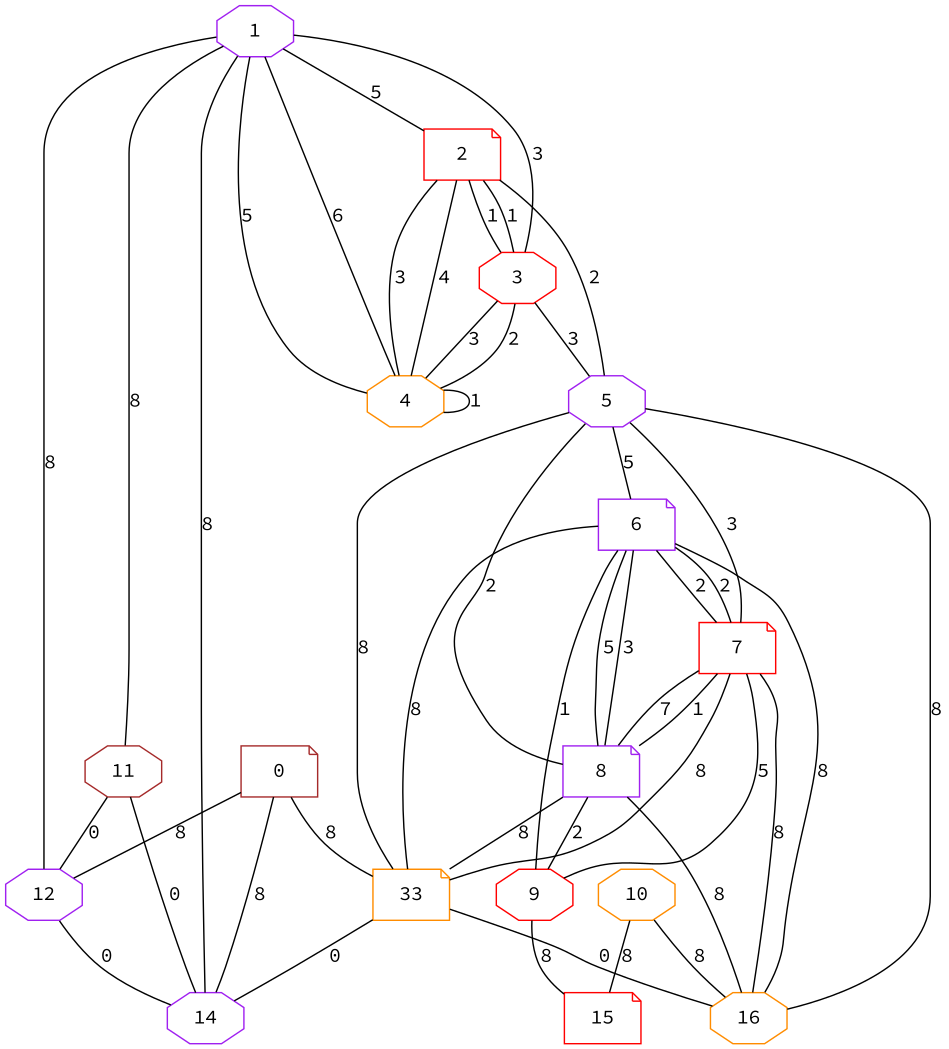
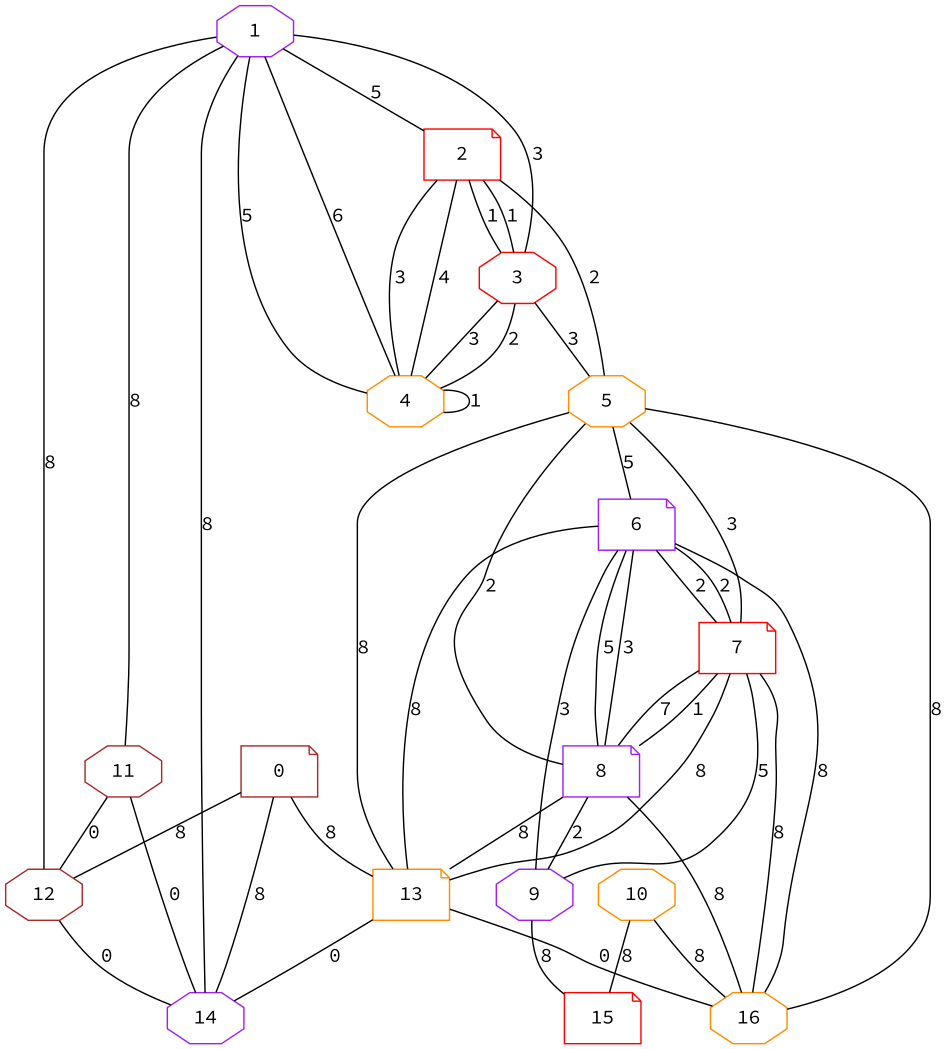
(607, 401) -> (607, 401)
(565, 710) -> (565, 710)
(44, 895) -> (44, 895)
(411, 895) -> (411, 895)
(535, 895) -> (535, 895)
